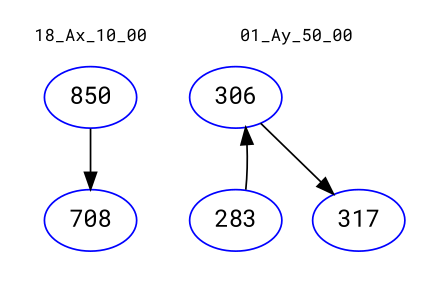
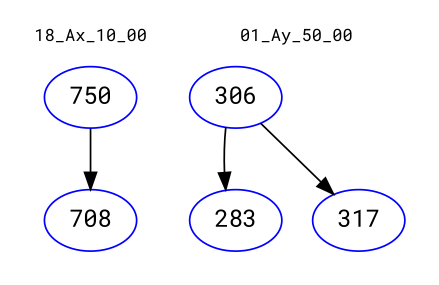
(91, 97) -> (91, 97)
(247, 167) -> (224, 150)
